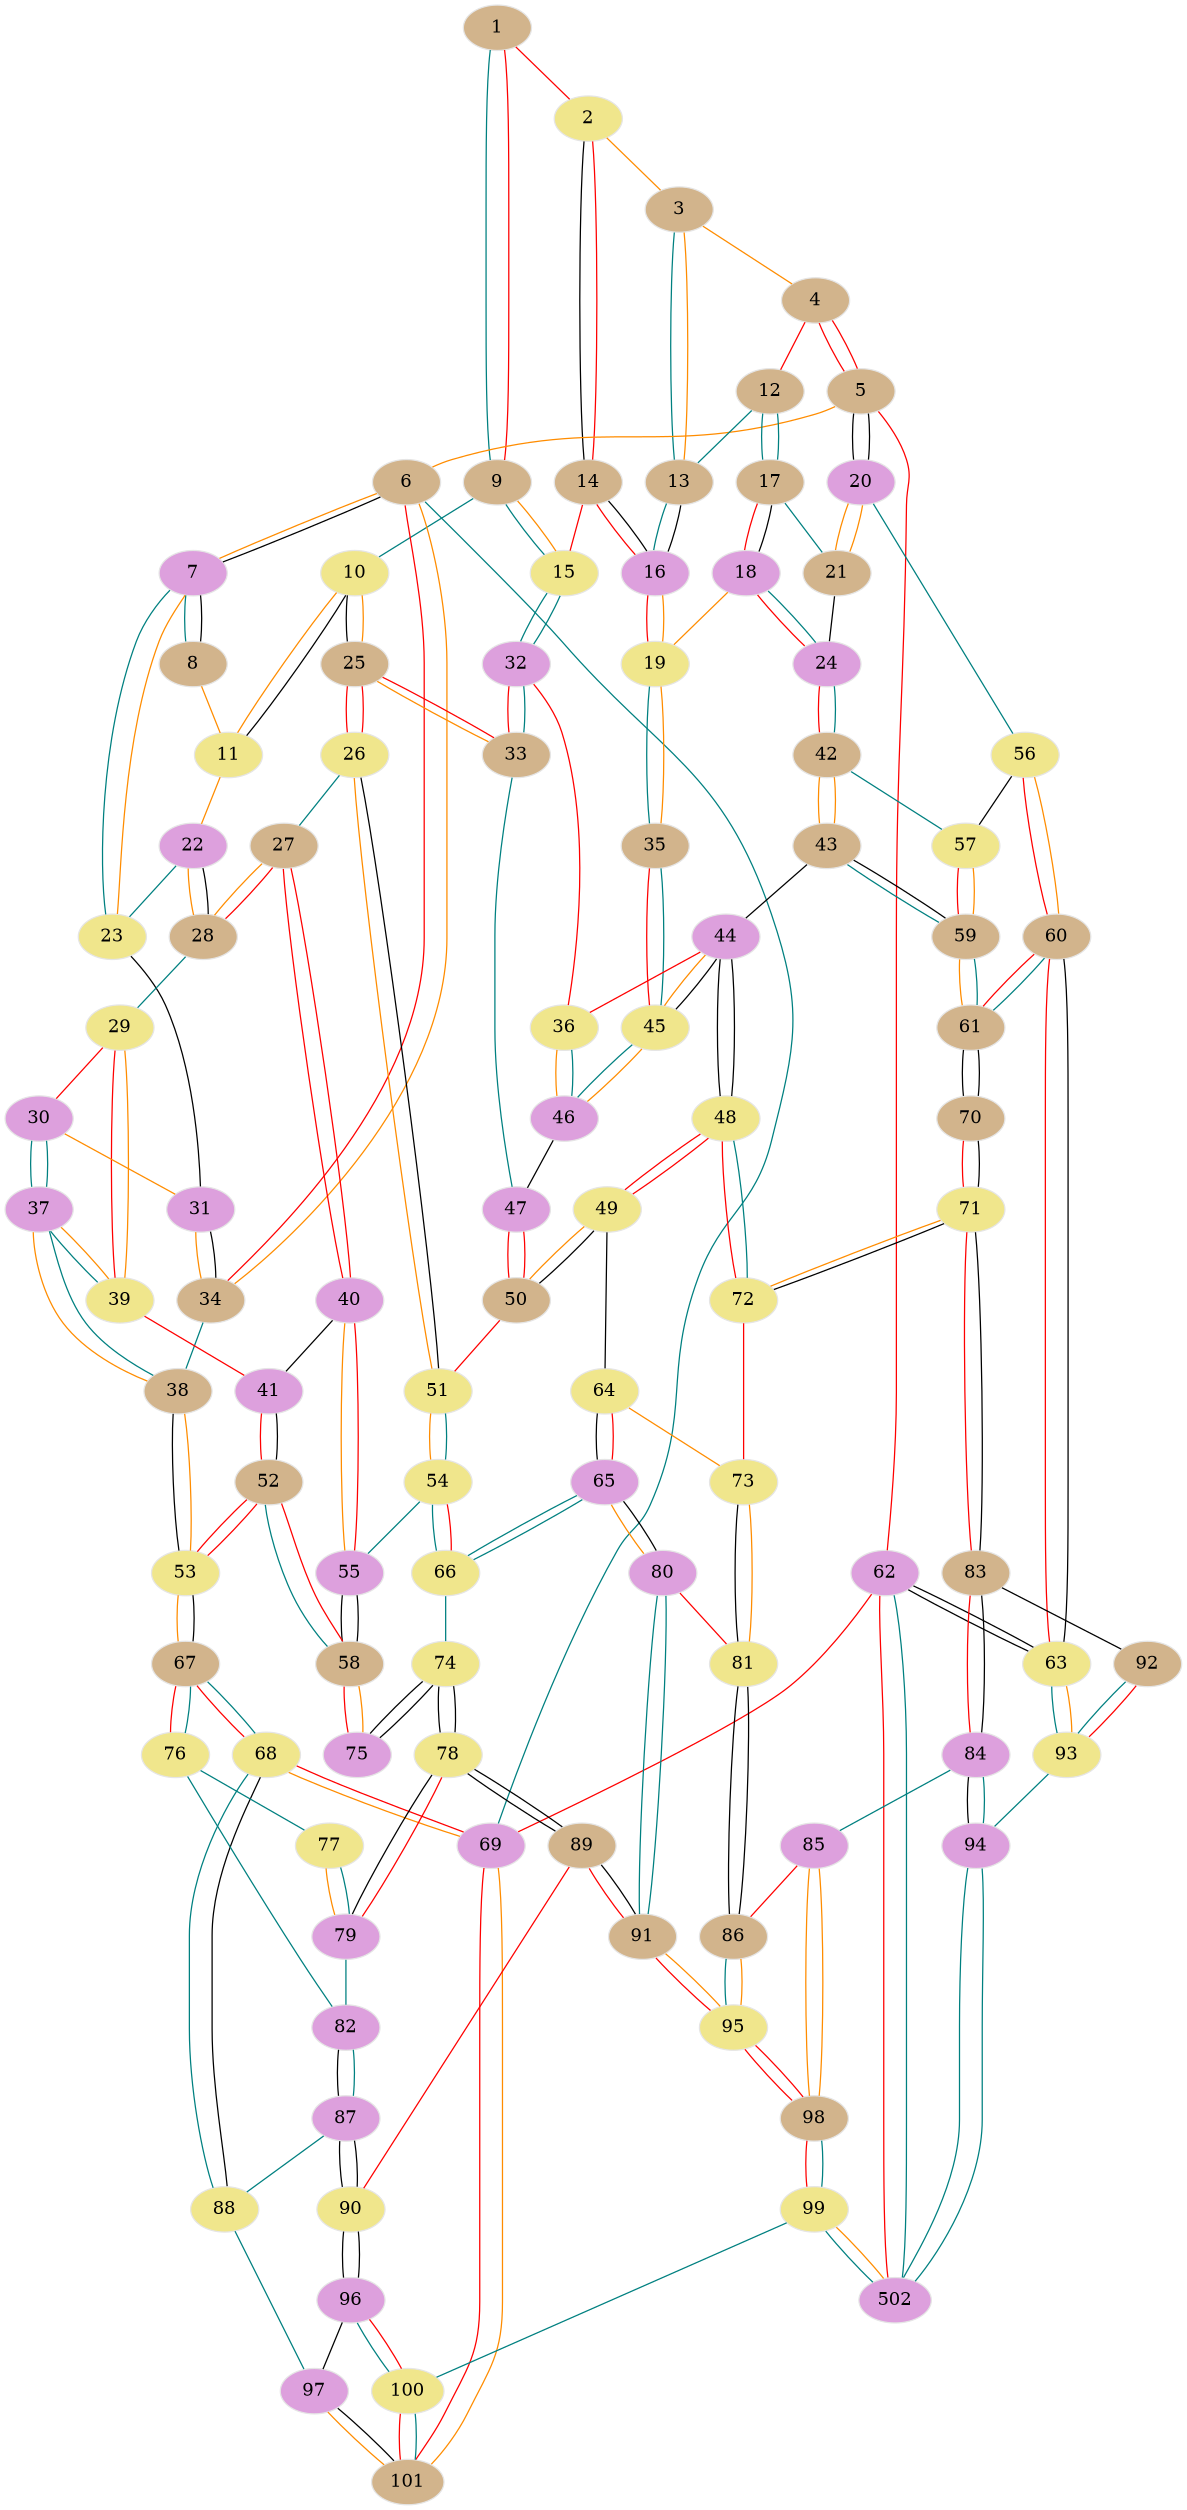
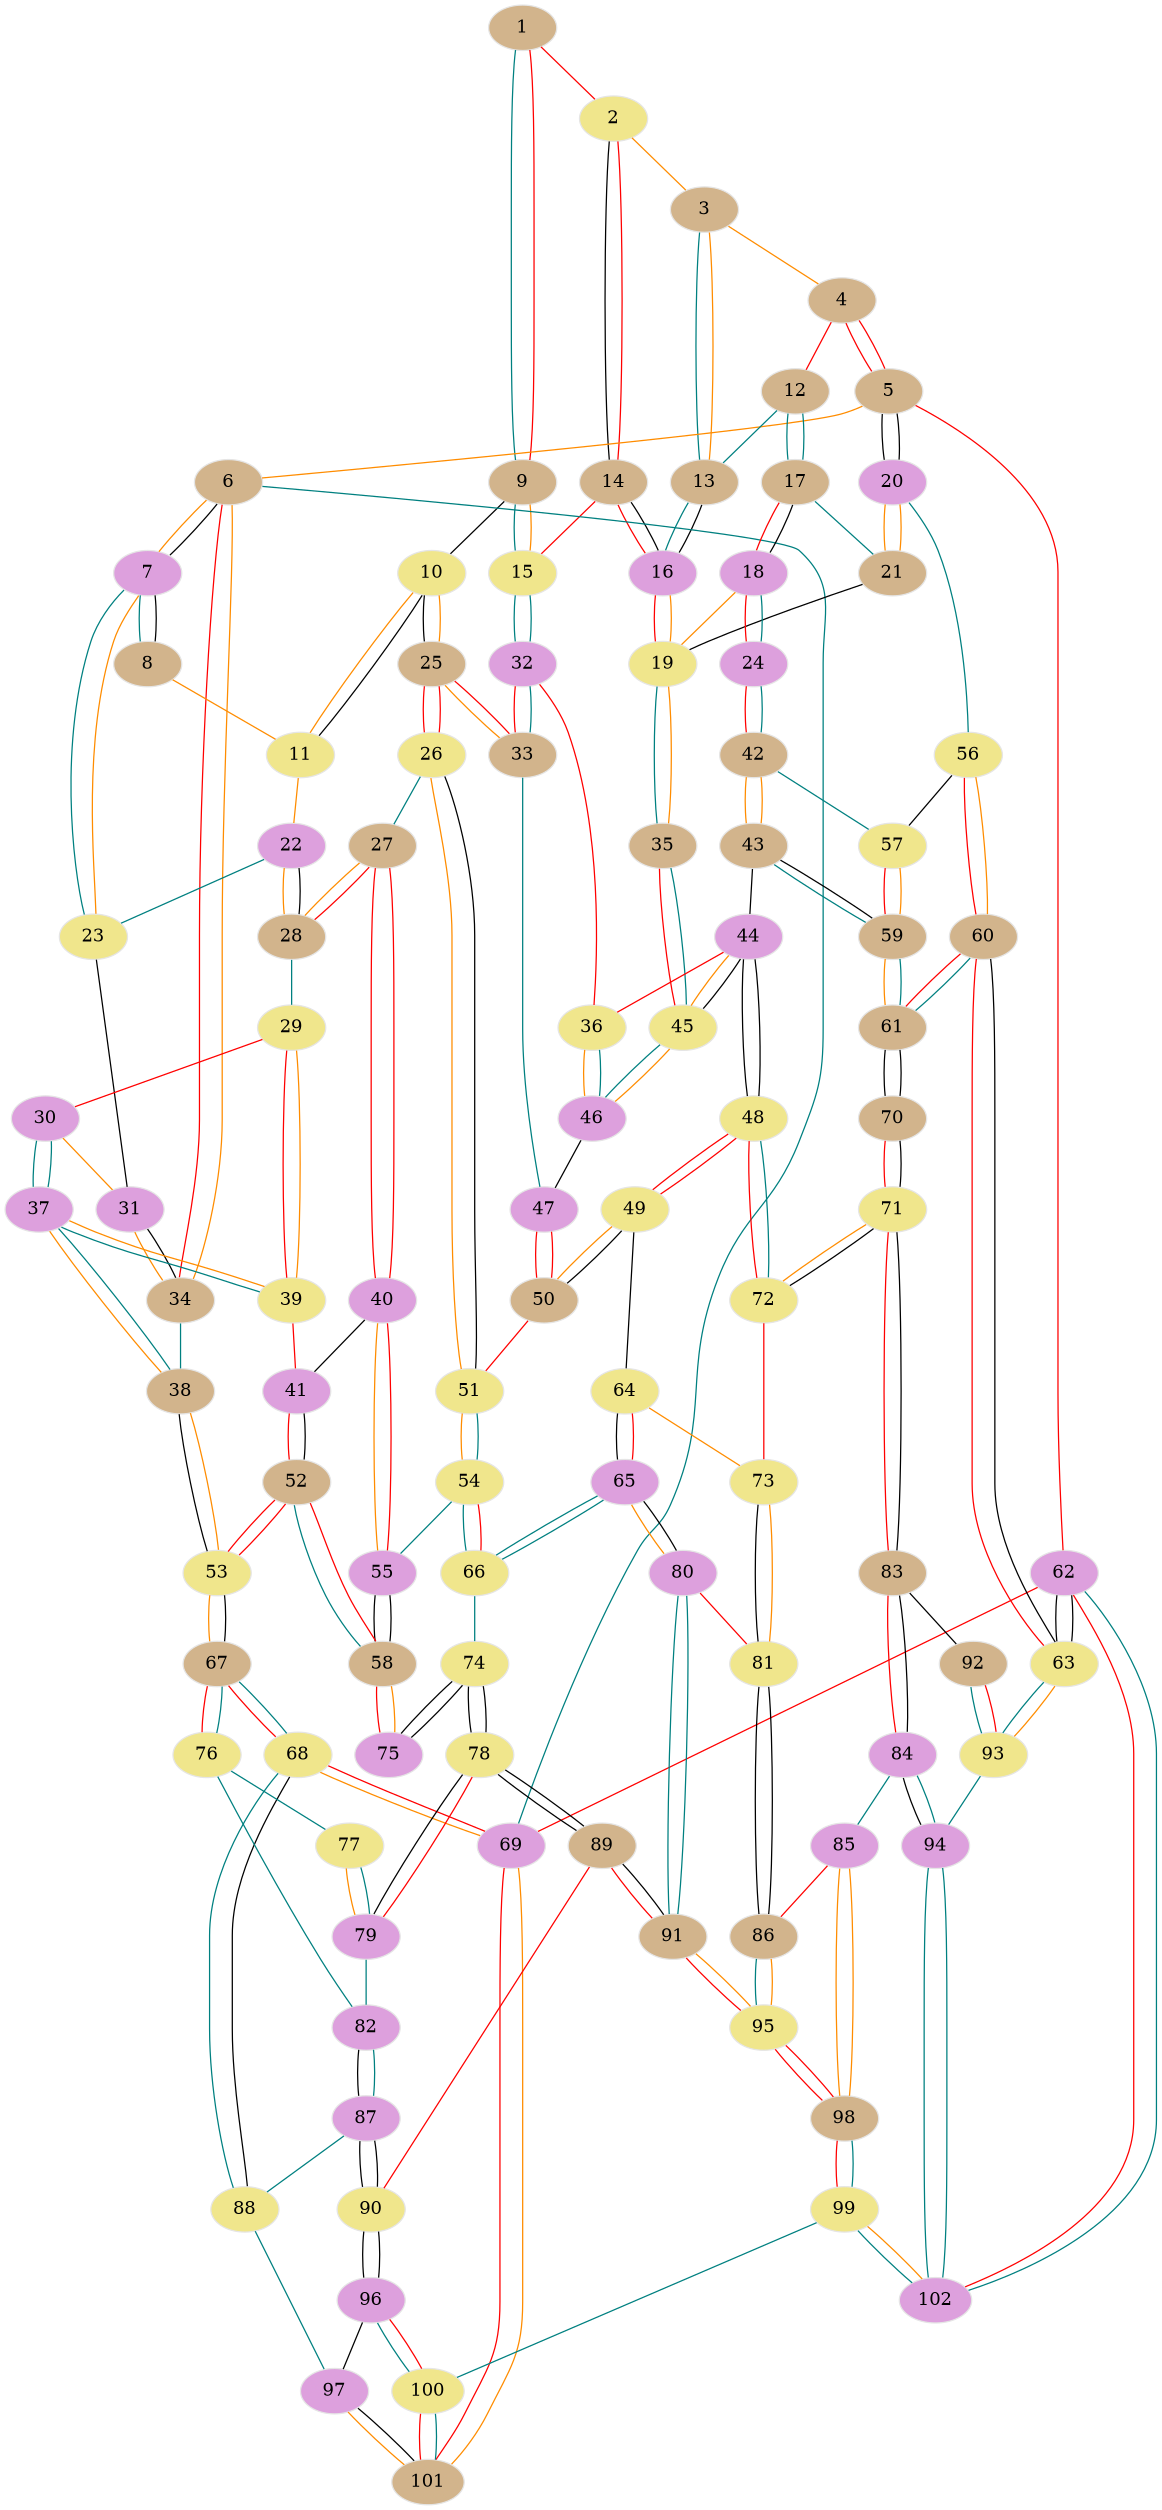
(419, 532) -> (477, 528)
(832, 619) -> (775, 615)
(895, 2300) -> (936, 2300)
